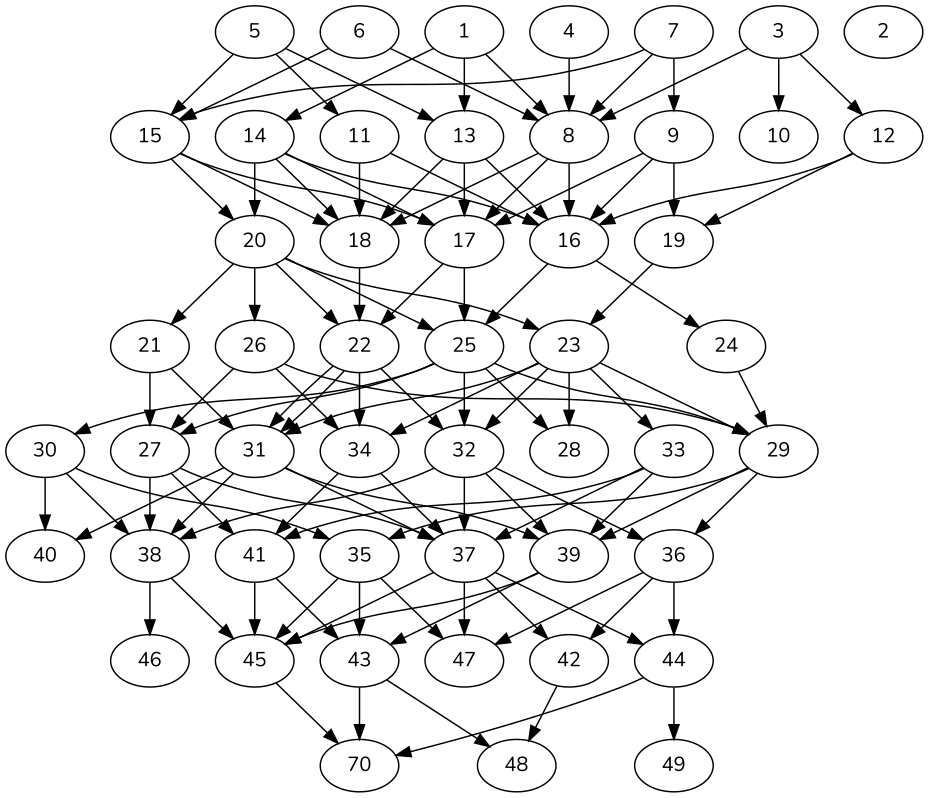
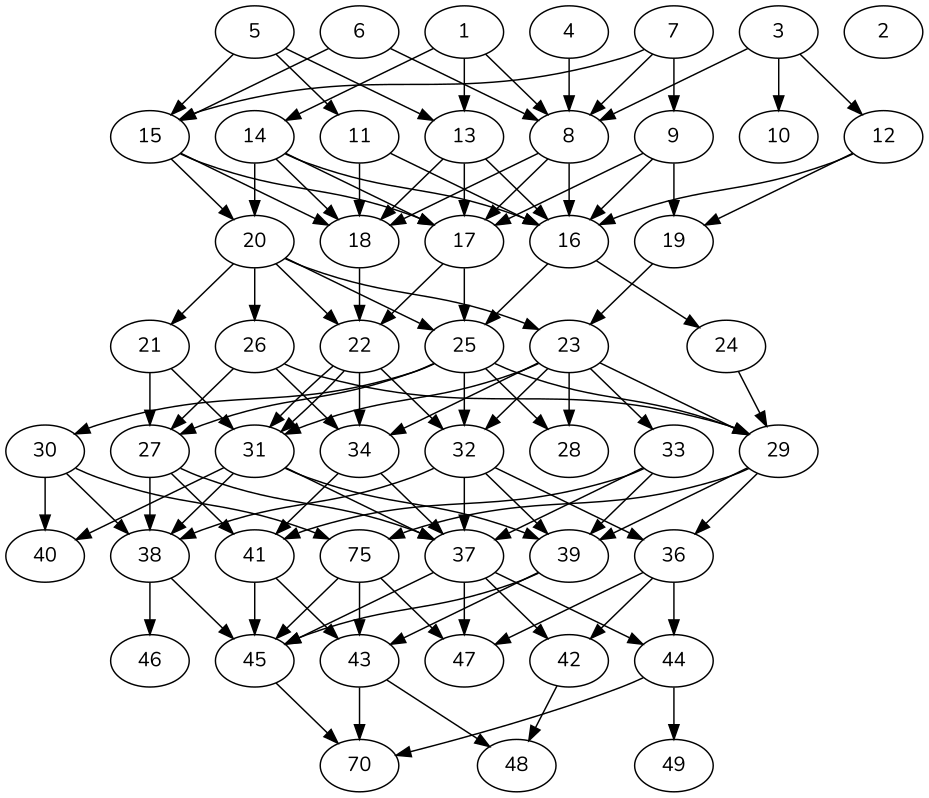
(360, 556) -> (360, 556)
